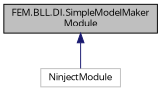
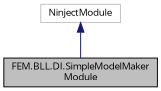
(81, 56) -> (81, 45)
